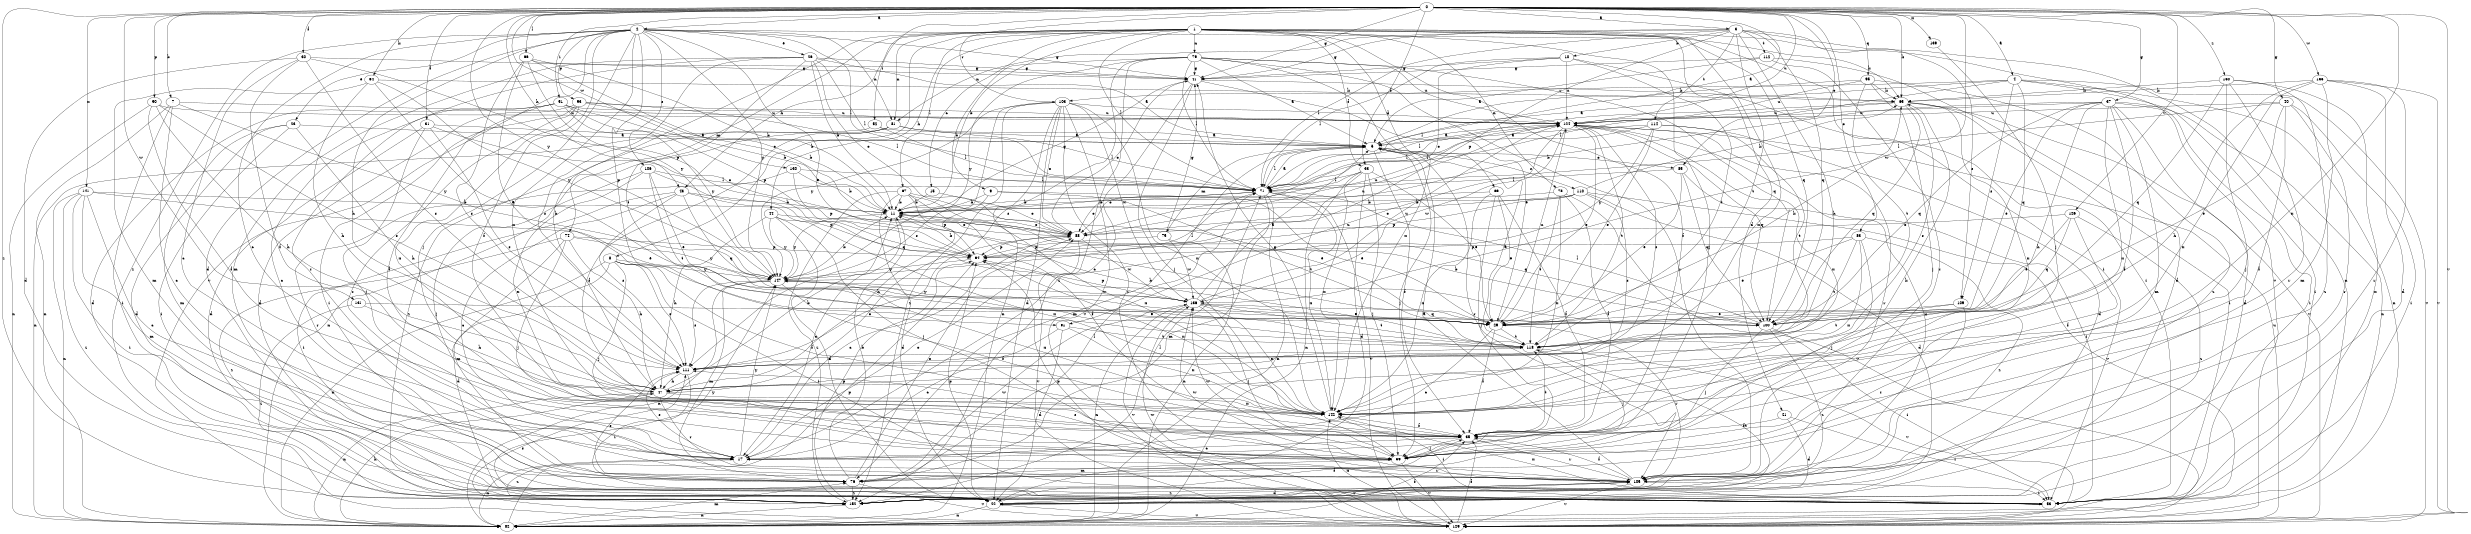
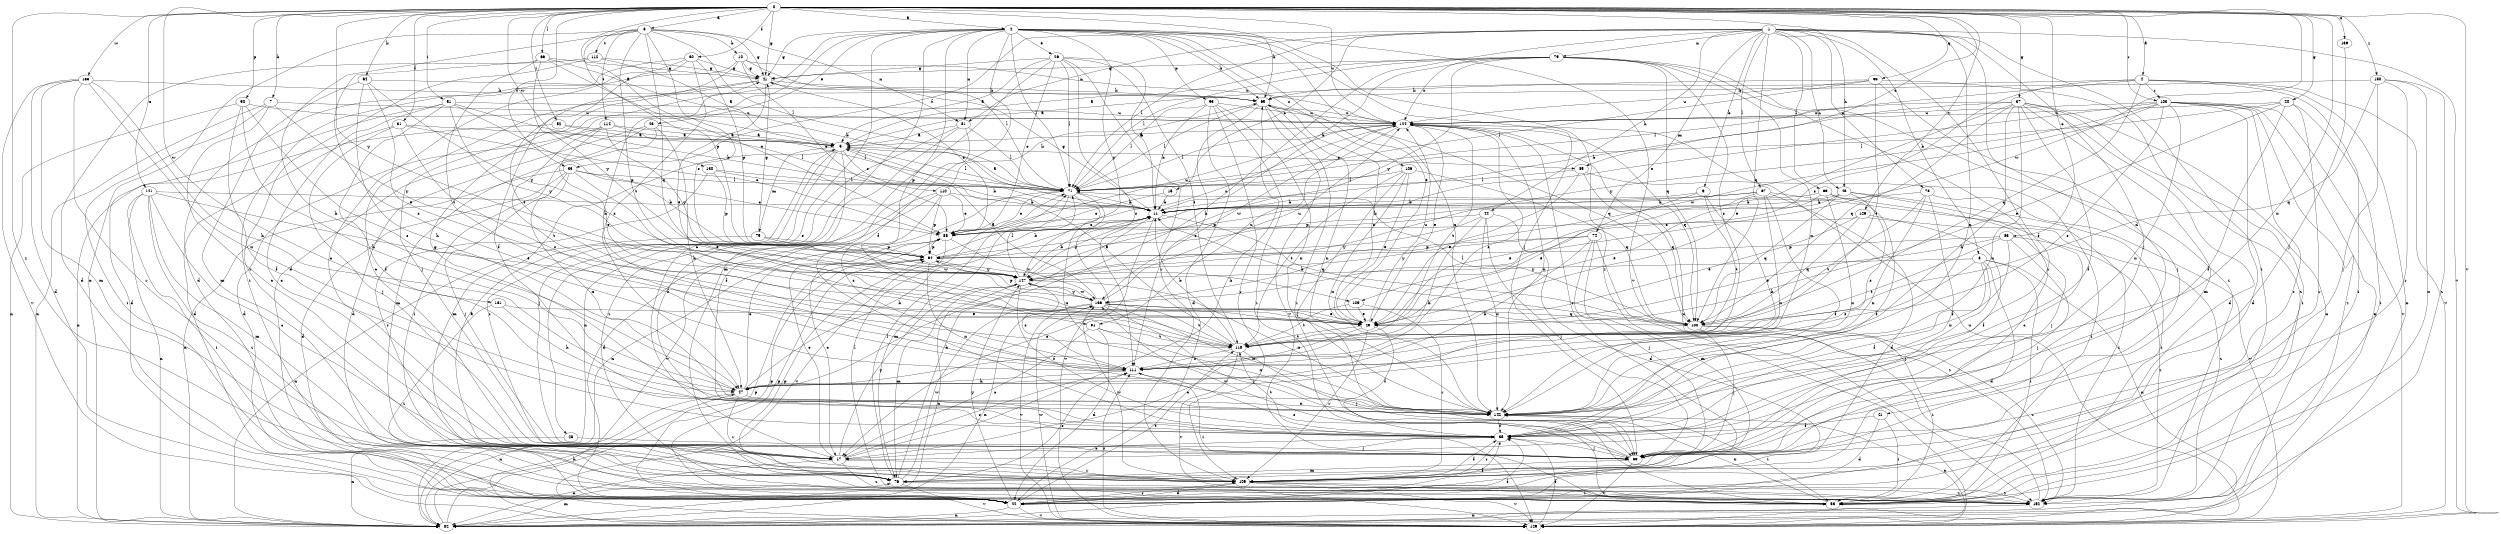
(942, 337) -> none
none -> (571, 437)
